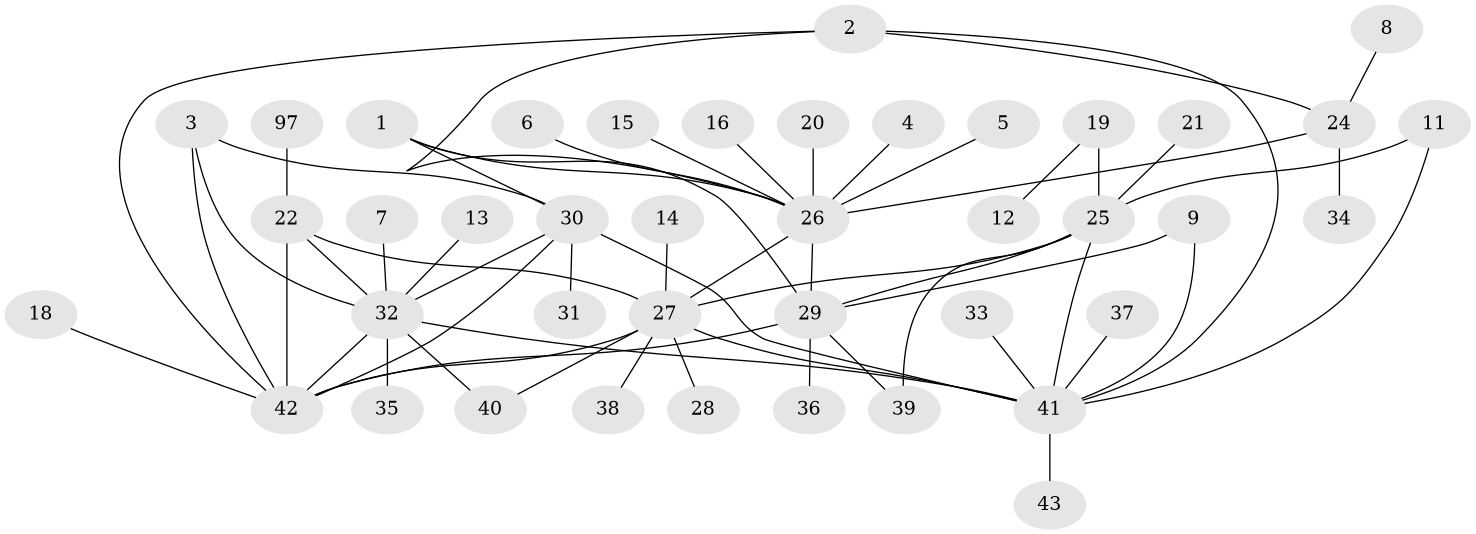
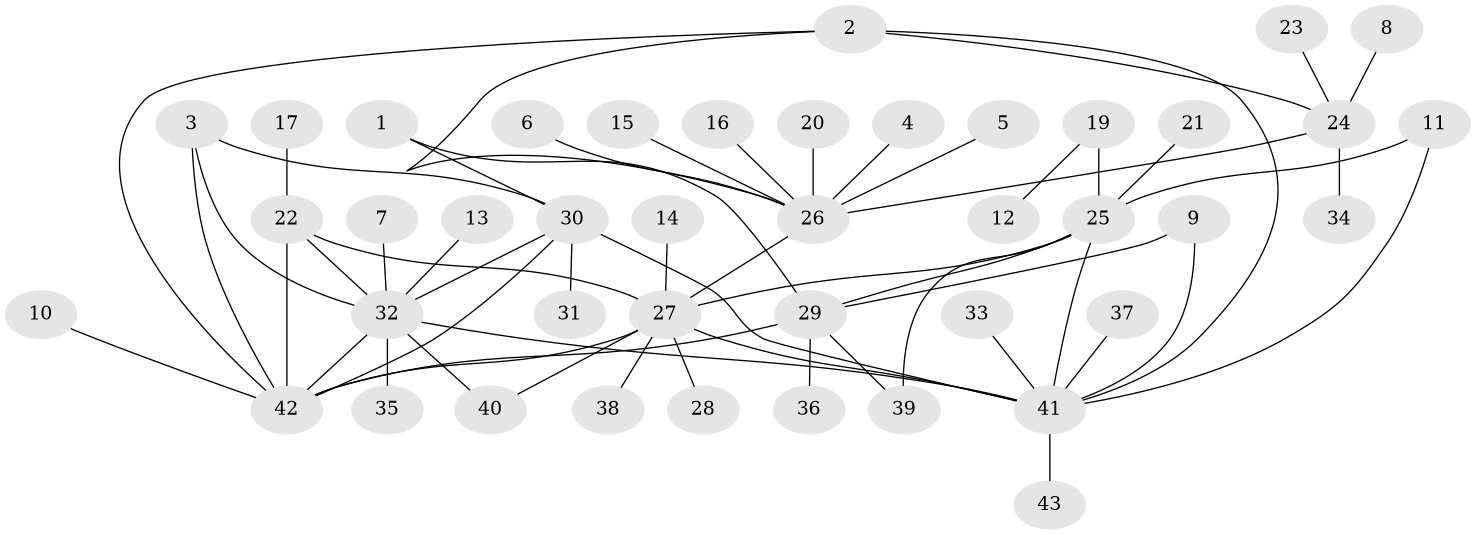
none -> (1292, 29)
(287, 124) -> (287, 124)
(598, 172) -> none
(812, 267) -> none
(41, 315) -> (41, 315)
